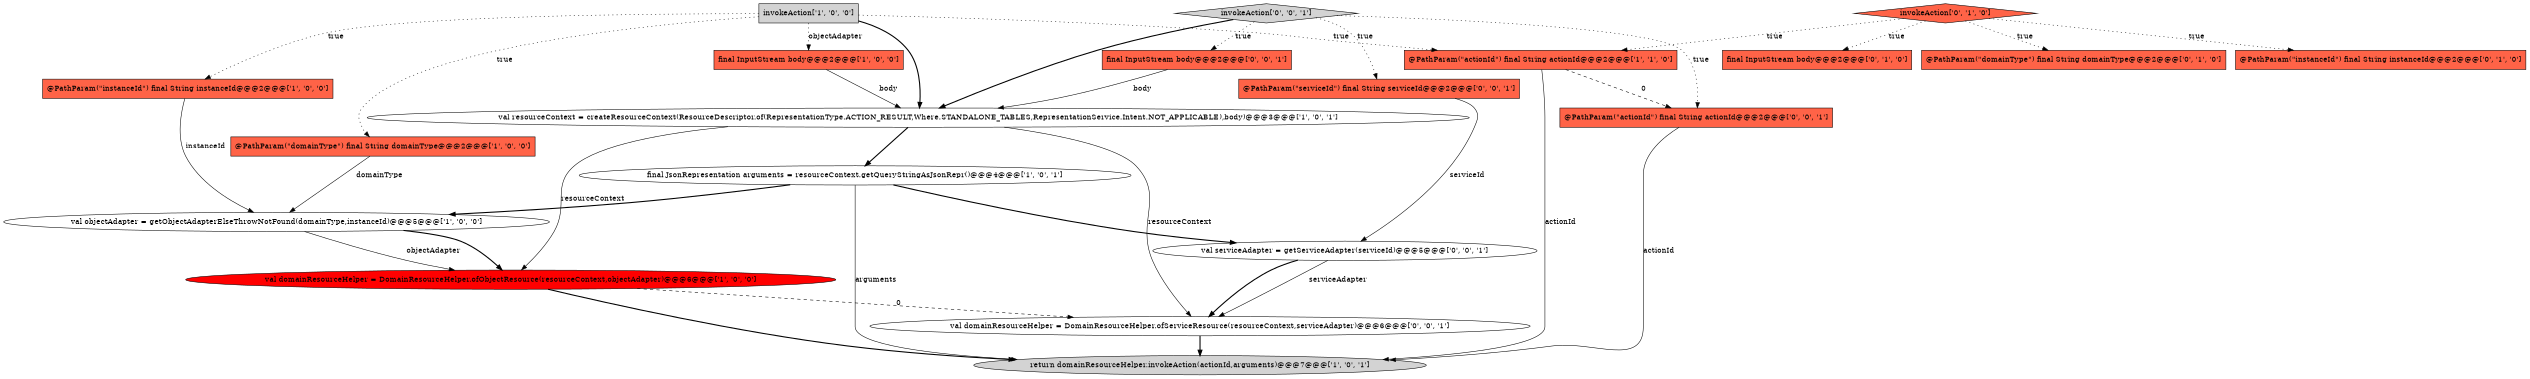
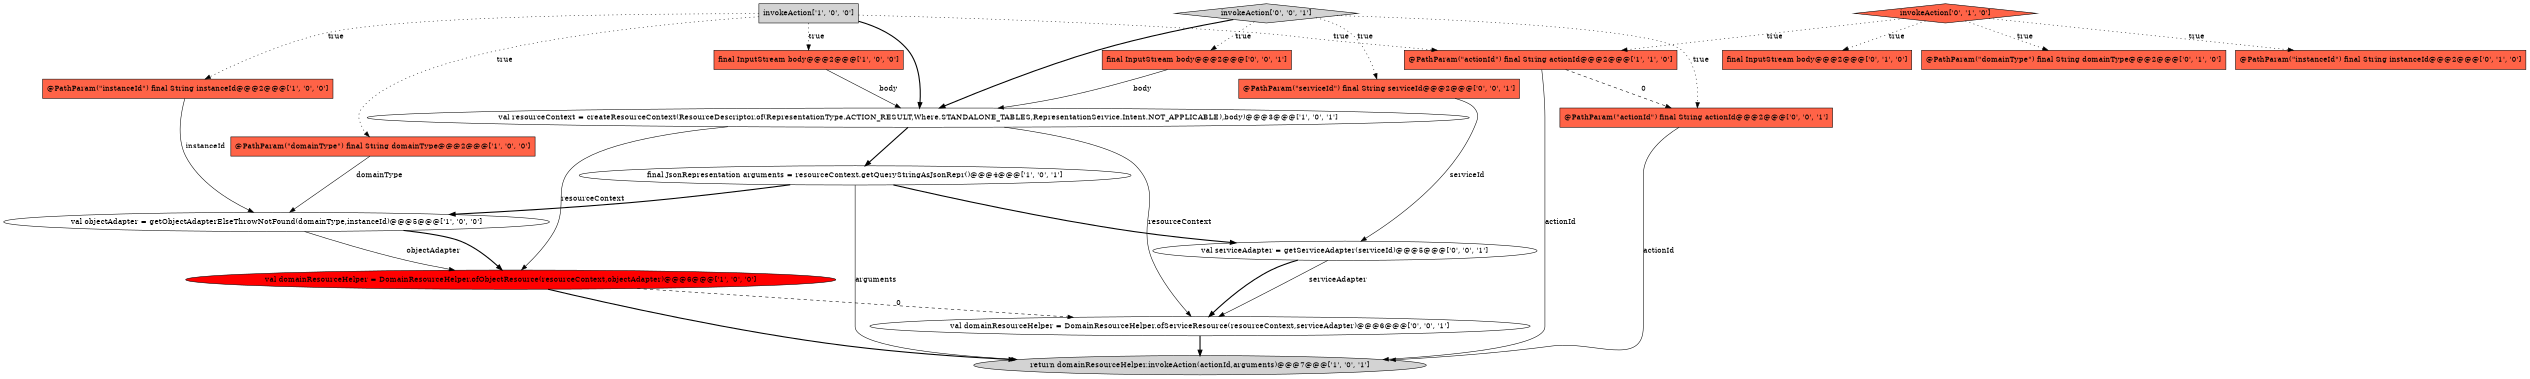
(836, 37) -> (817, 37)
